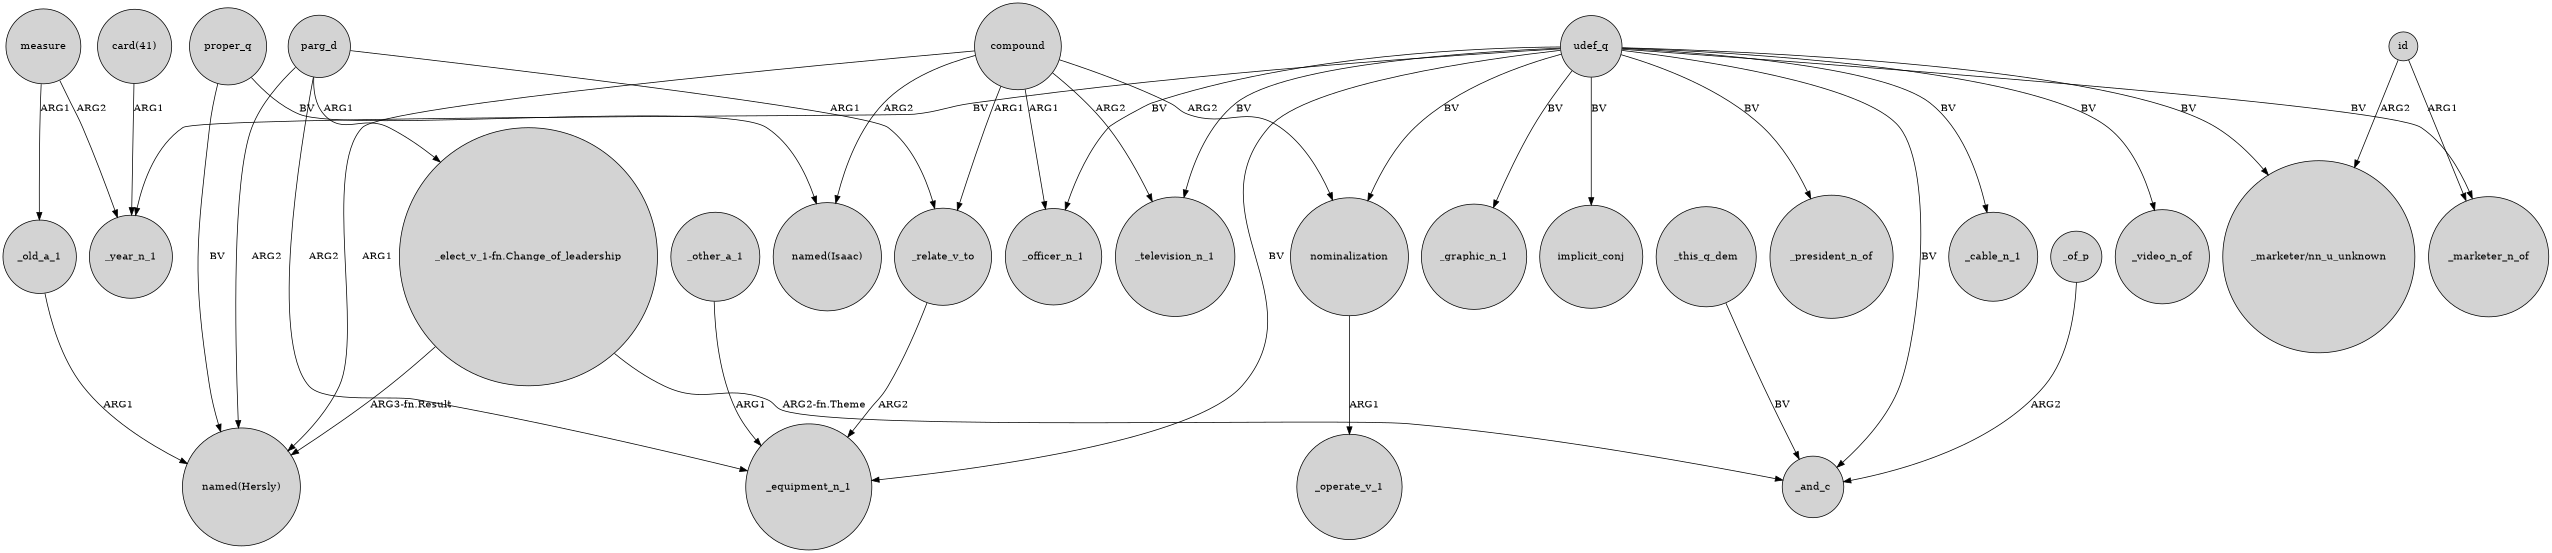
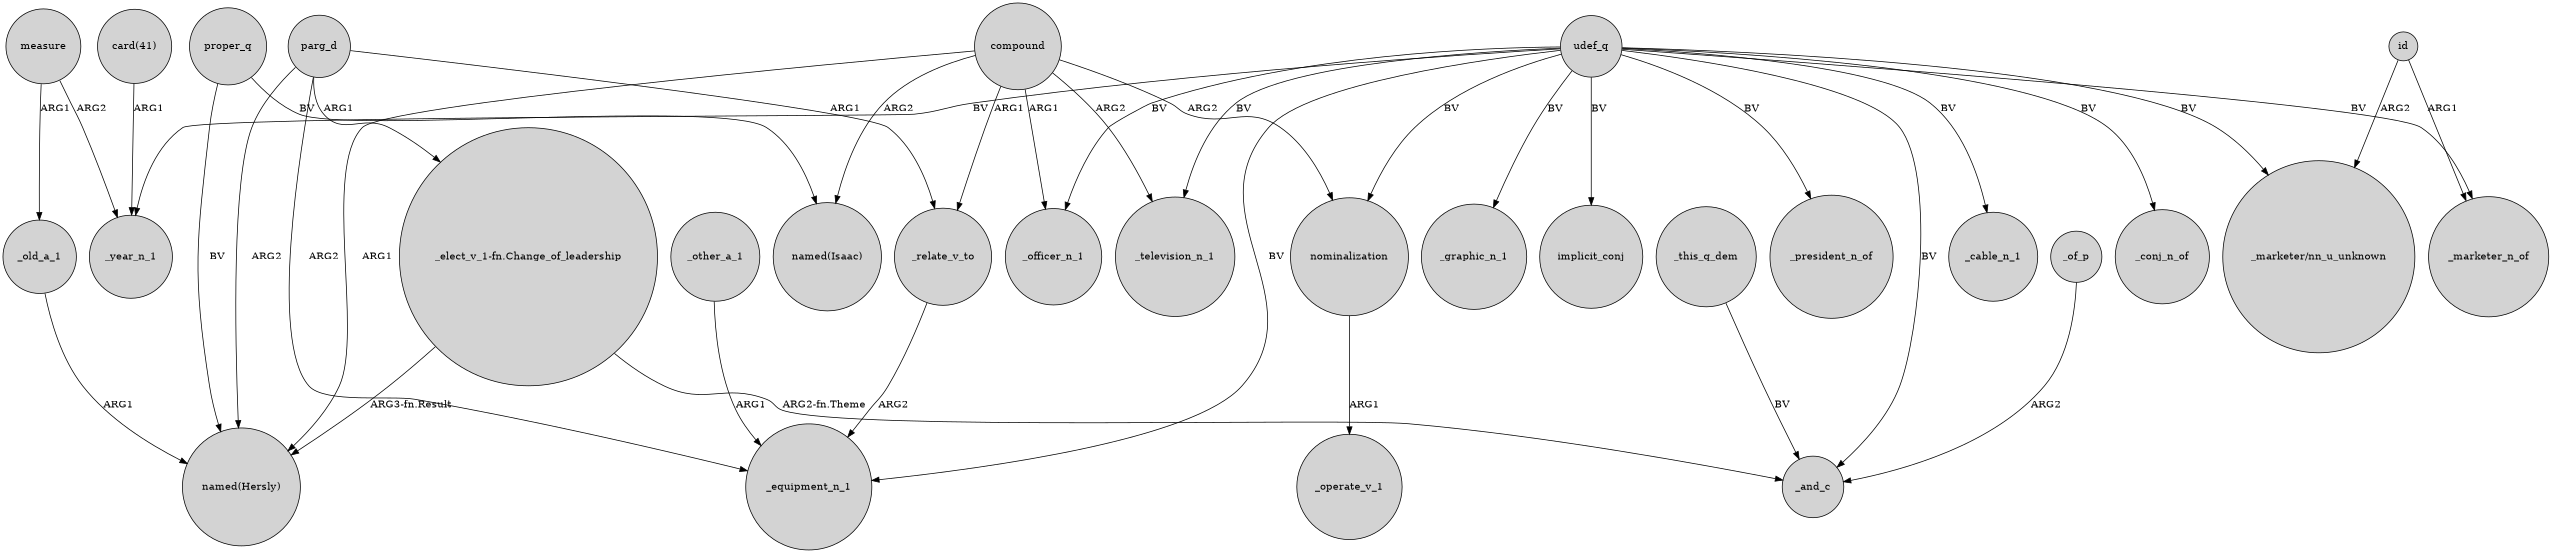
(2162, 257) -> (2162, 257)
